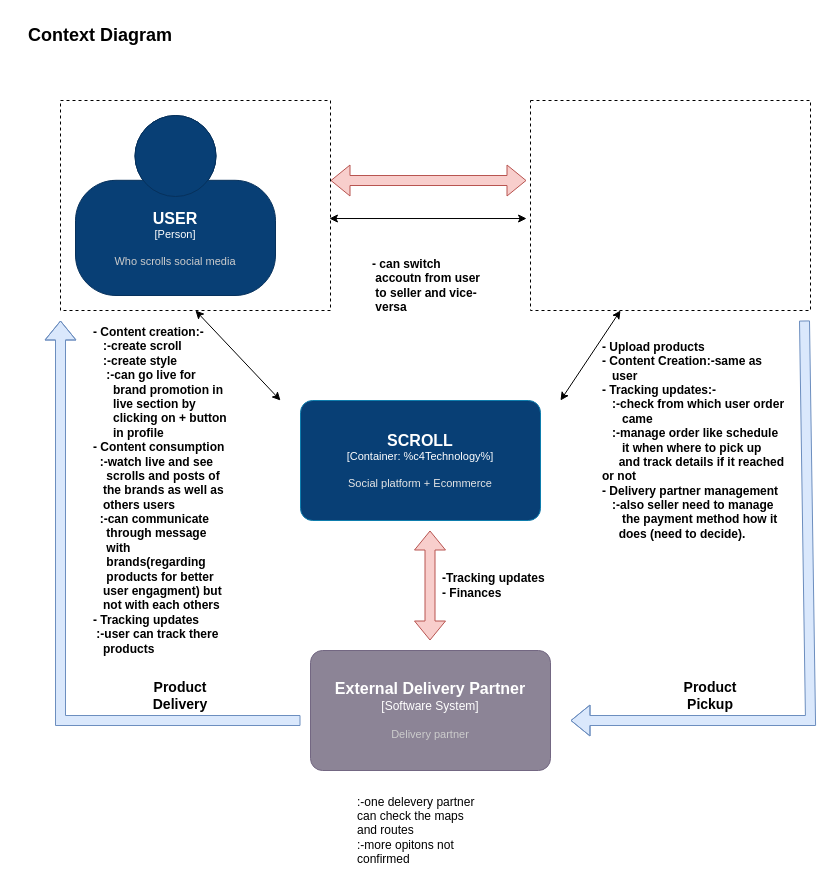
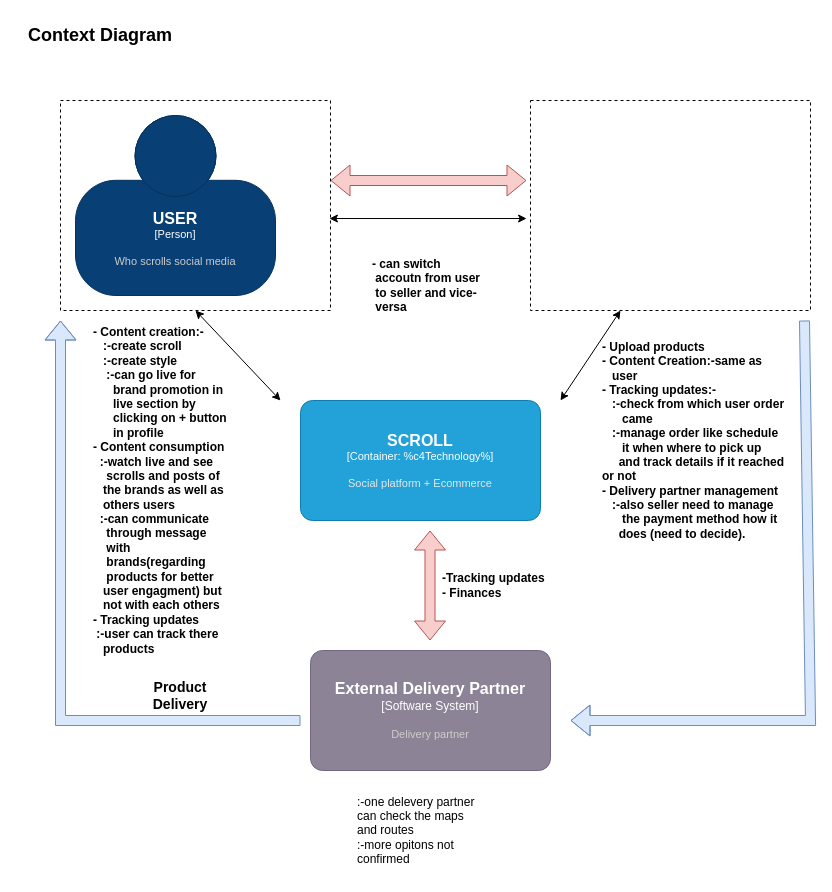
(421, 461) -> (421, 461)
(711, 696) -> none
